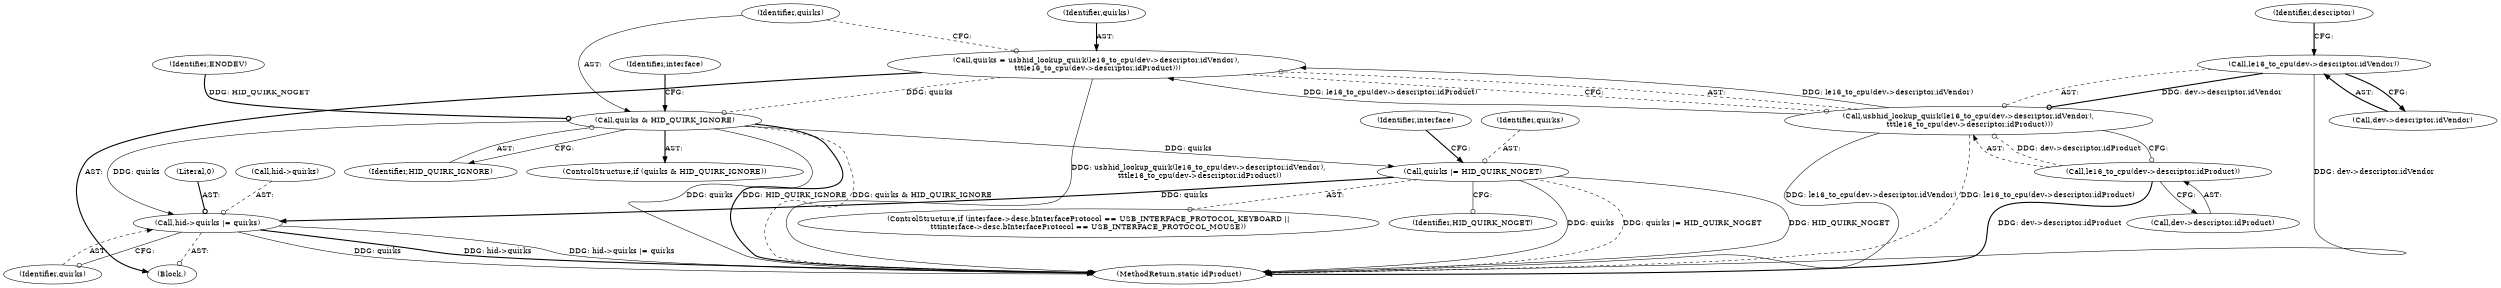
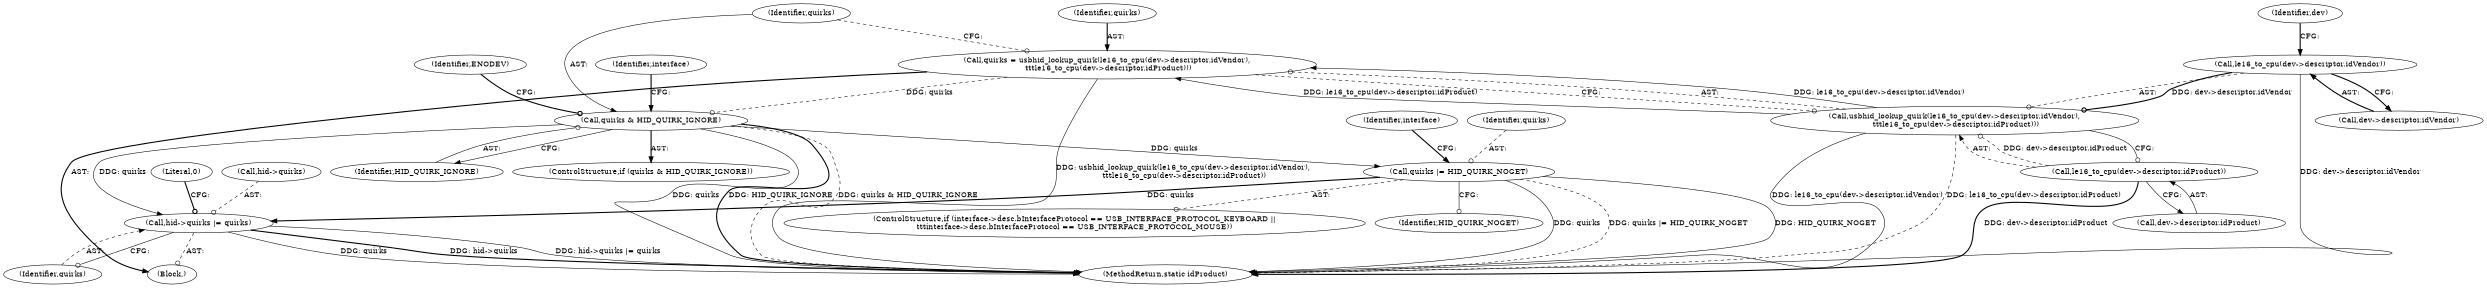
(2314, 13) -> (2300, 13)
(259, 93) -> (527, 93)
(213, 195) -> (202, 195)
